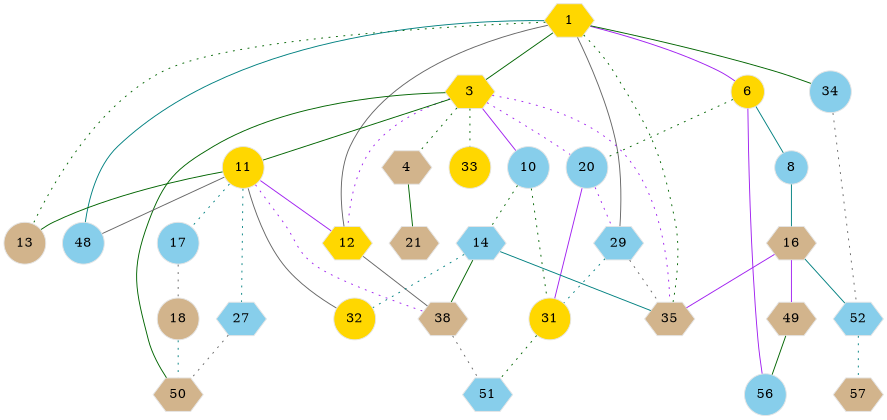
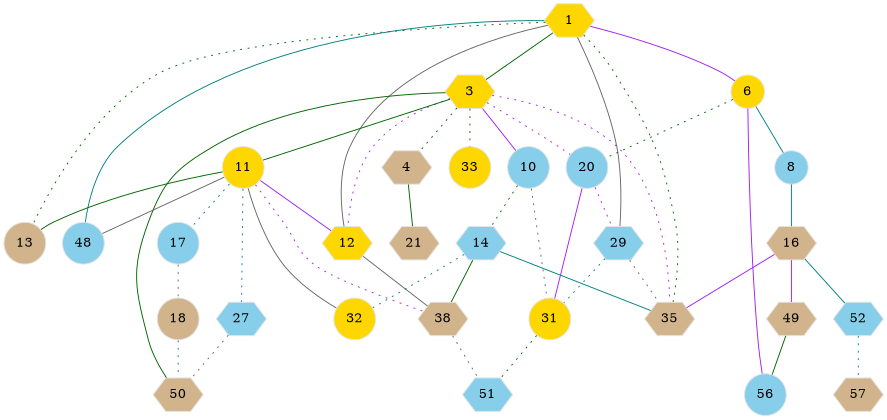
(830, 92) -> none
(539, 243) -> (539, 243)
